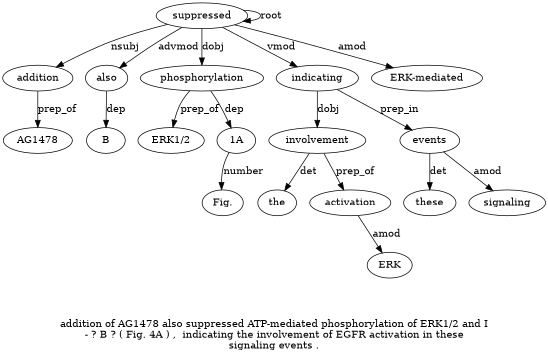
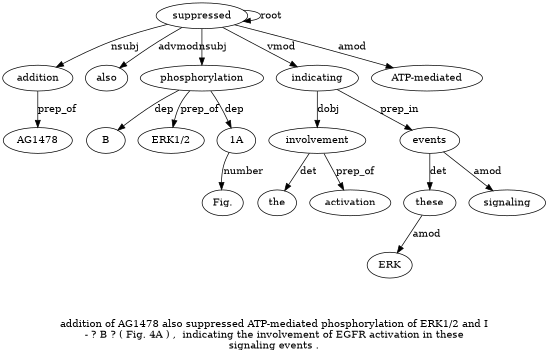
(213, 47) -> (213, 47)
(427, 78) -> (427, 78)
(106, 106) -> (150, 107)
(368, 231) -> (412, 231)
